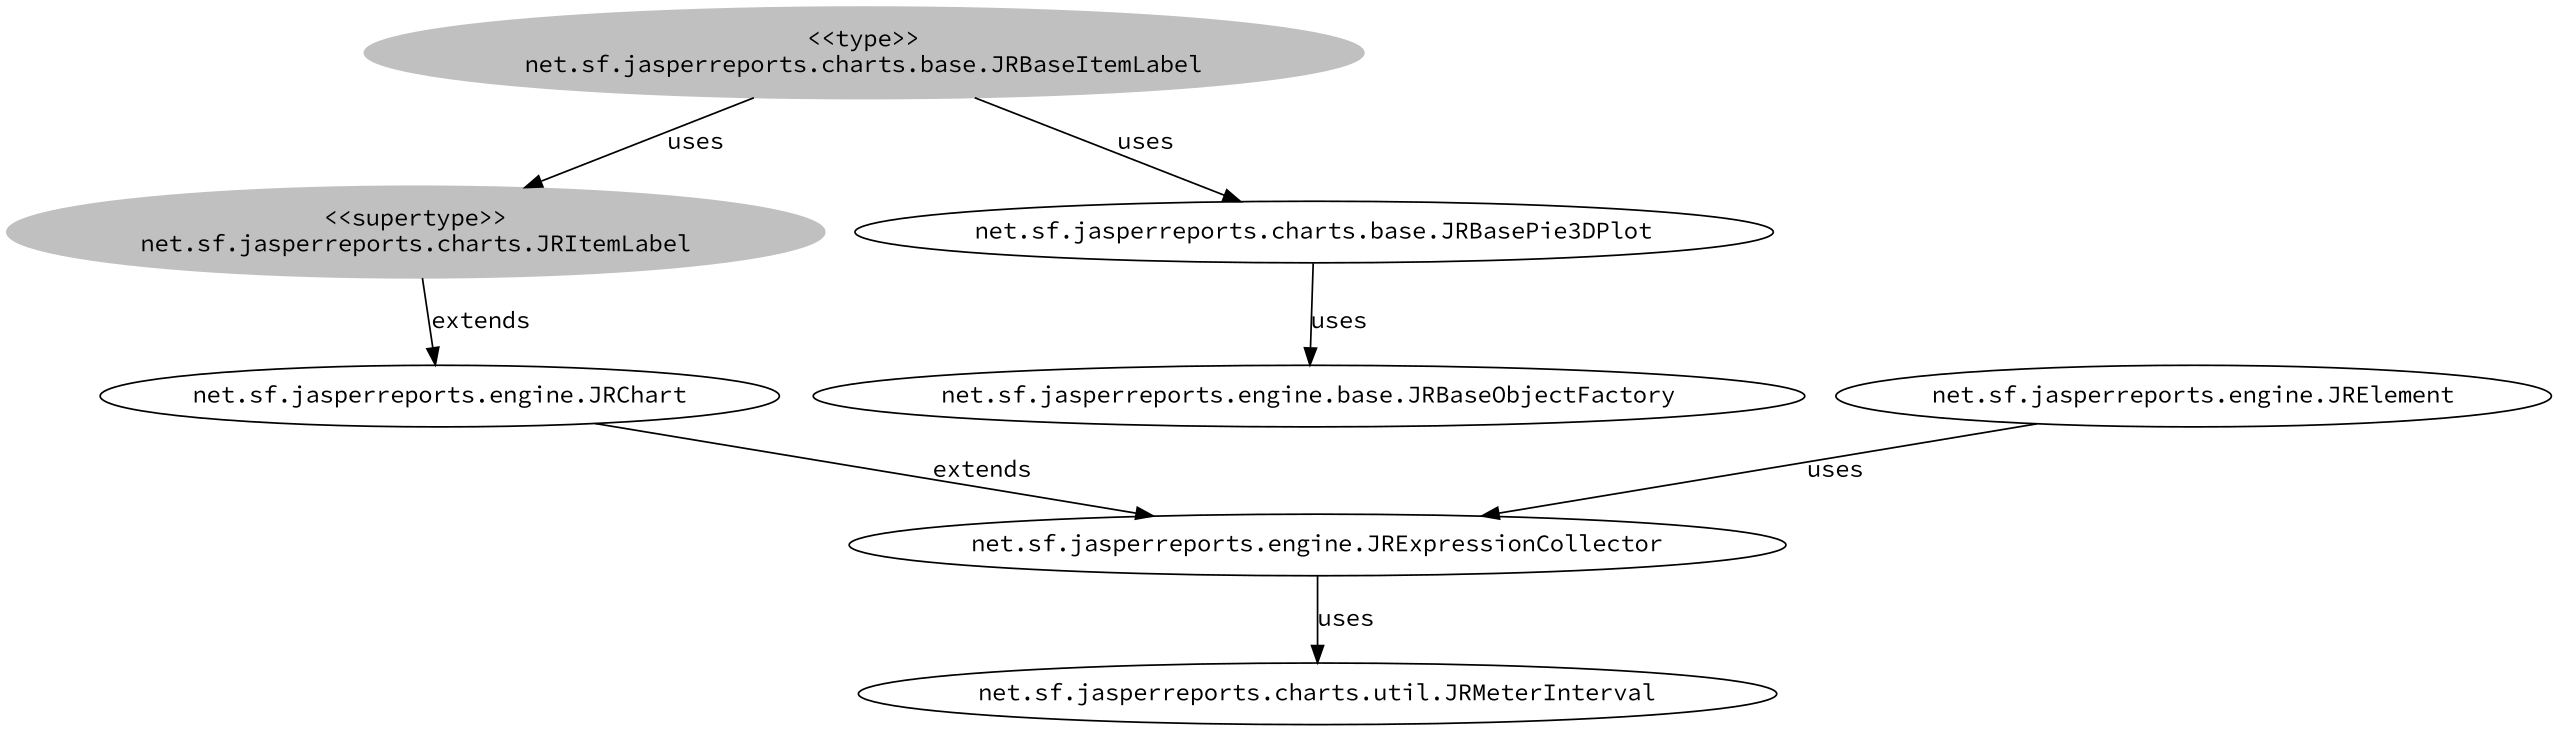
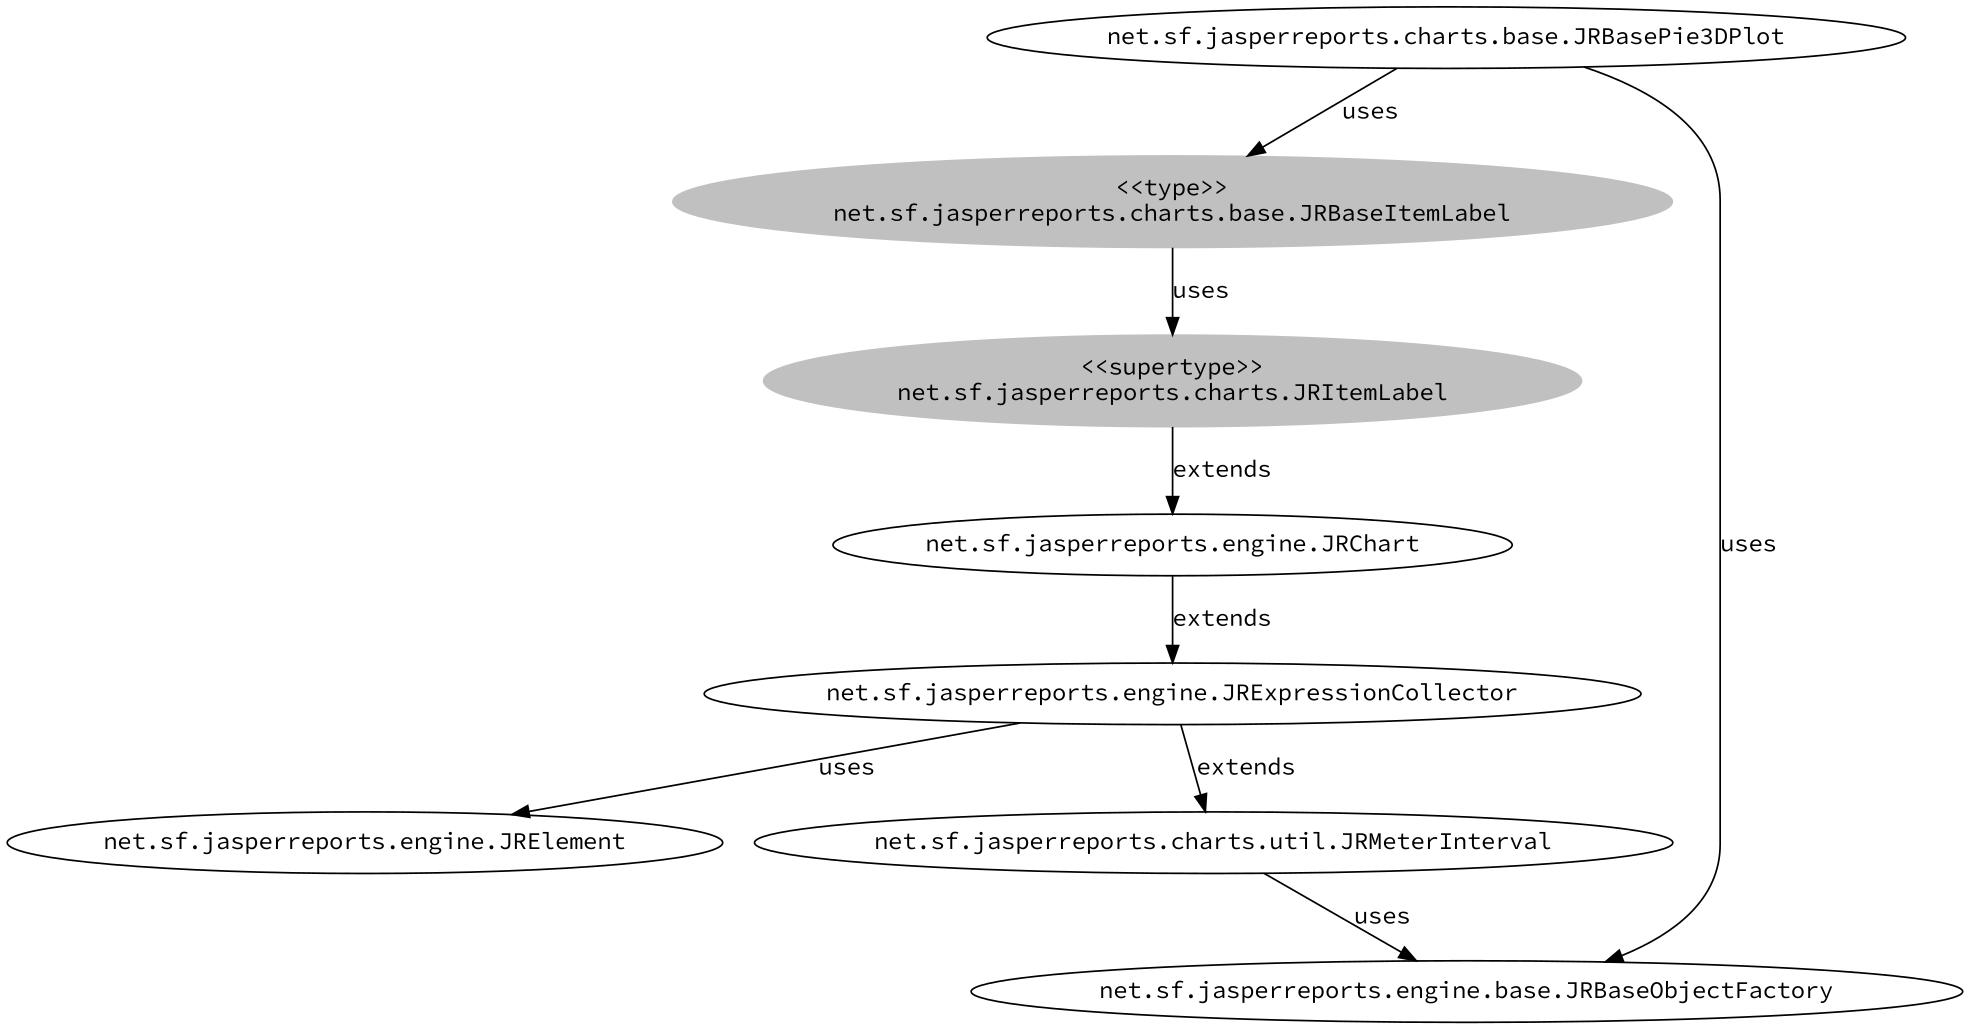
(1100, 146) -> (1330, 108)
(1768, 468) -> (775, 767)
(1347, 619) -> (1246, 768)
none -> (1333, 913)
